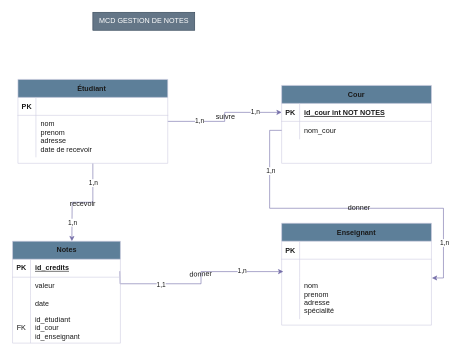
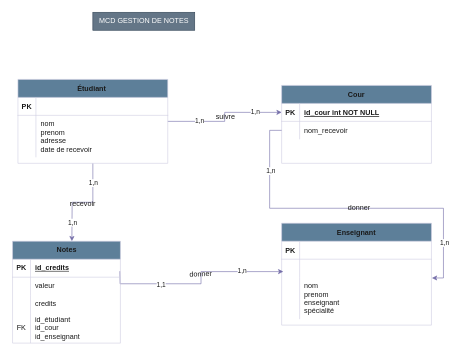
(342, 113) -> (340, 113)
(320, 131) -> (327, 131)
(310, 286) -> (310, 286)
(43, 305) -> (48, 305)
